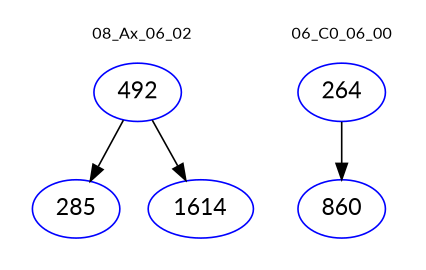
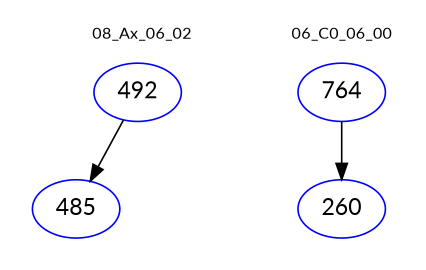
(342, 92) -> (342, 92)
(76, 209) -> (76, 209)
(201, 209) -> none
(342, 209) -> (342, 209)
